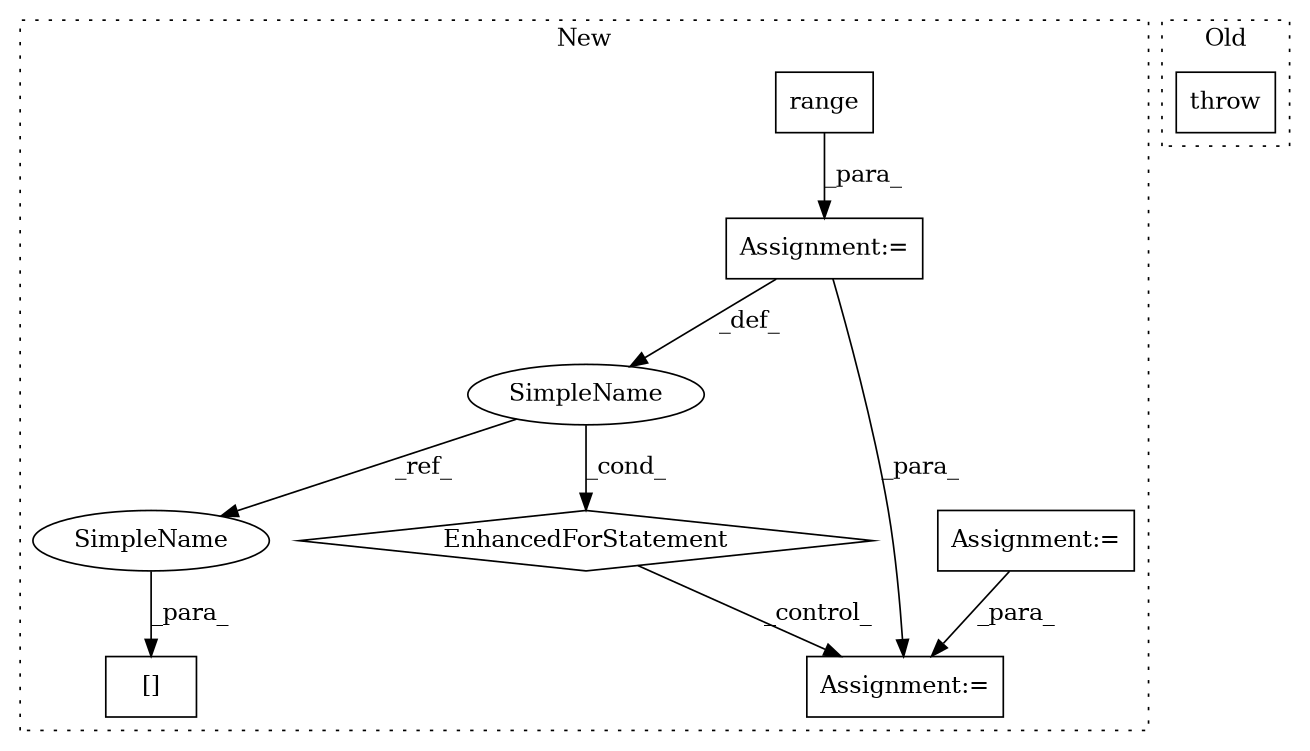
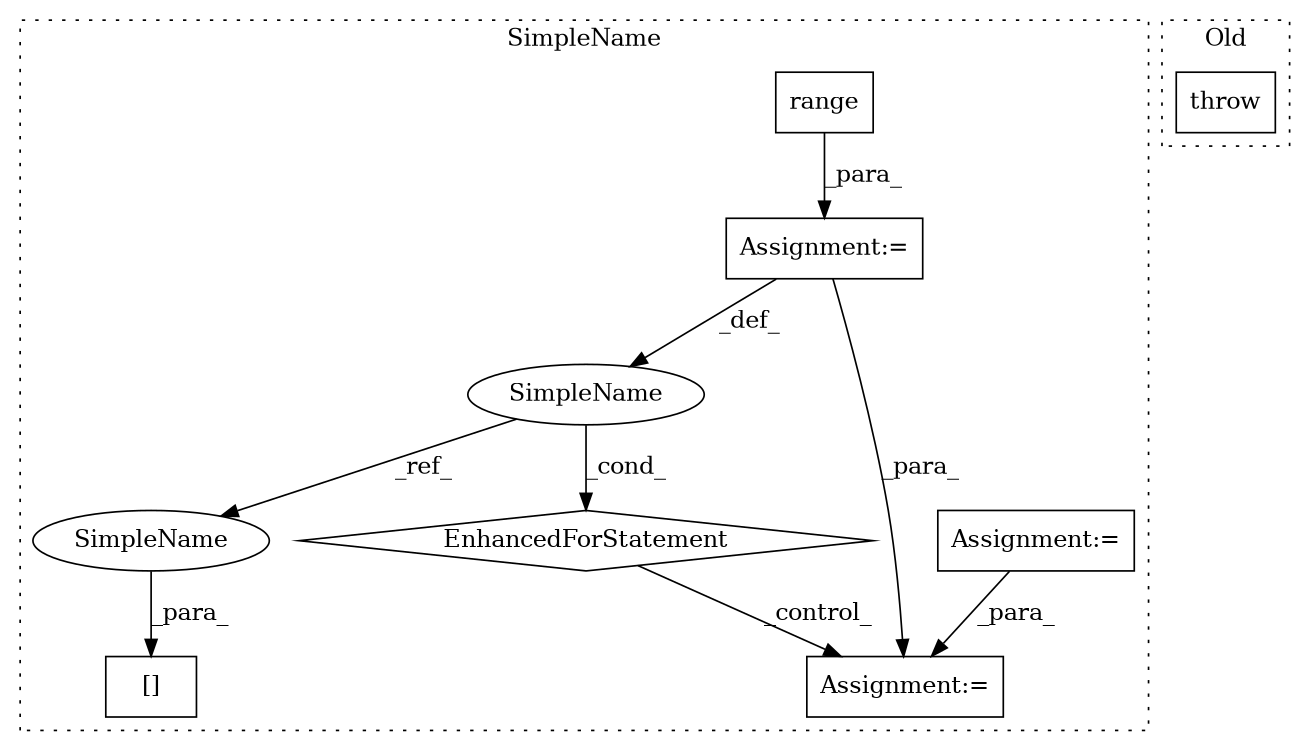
(584, 39) -> (584, 39)
